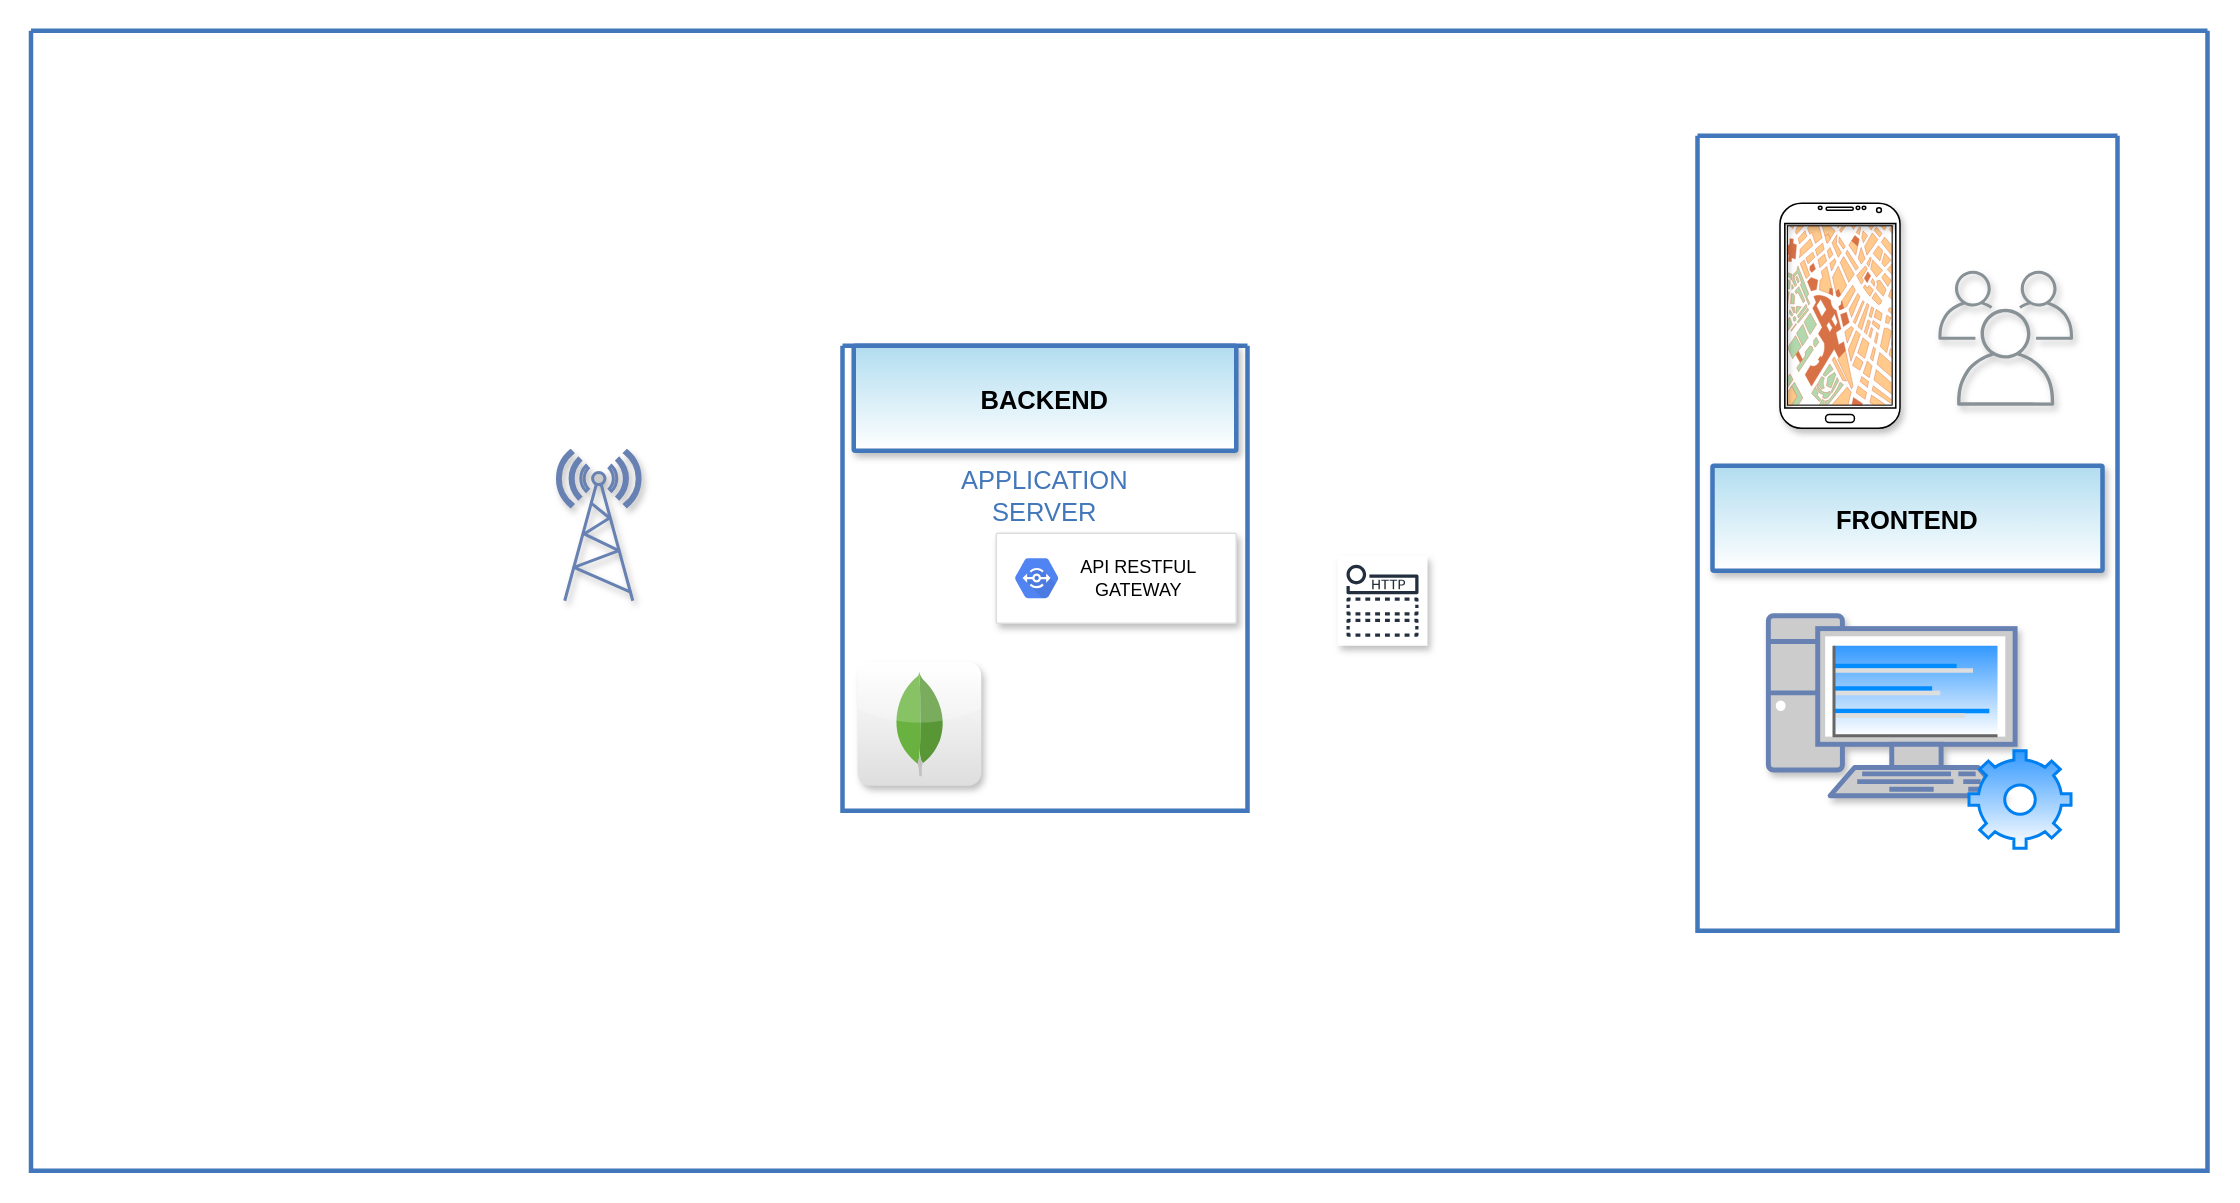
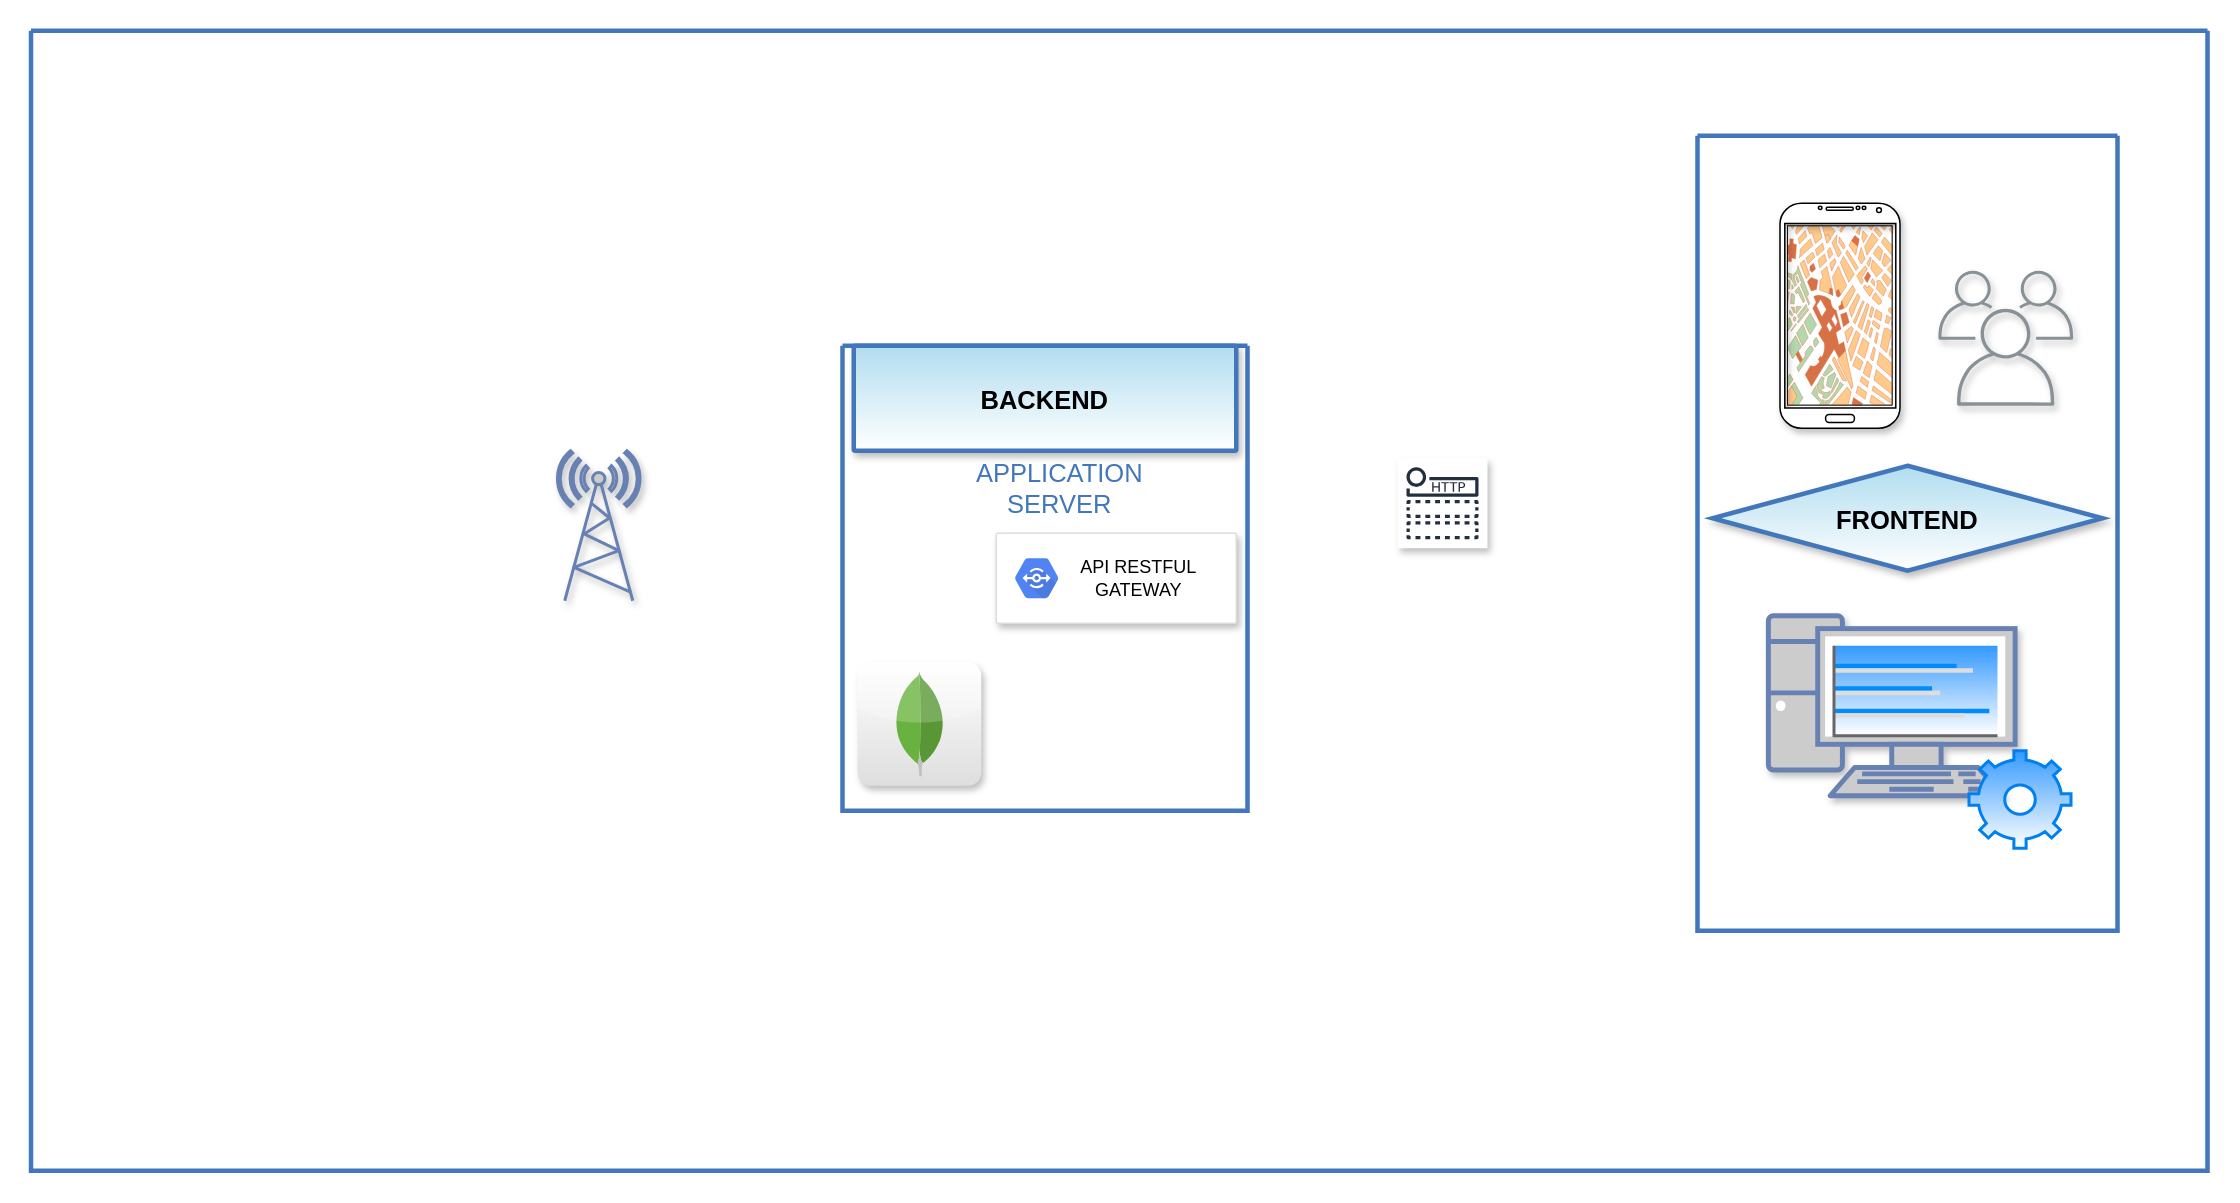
(1045, 497) -> (1060, 490)
(1907, 518) -> (1907, 518)
(1382, 601) -> (1442, 503)
